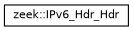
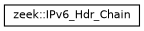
(66, 15) -> (72, 15)
